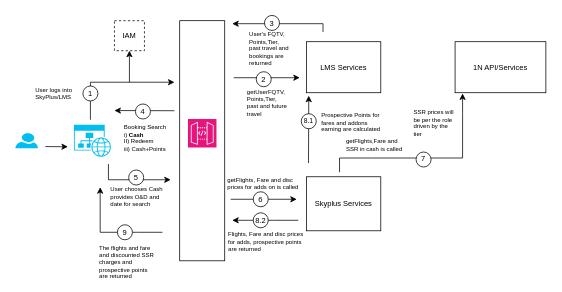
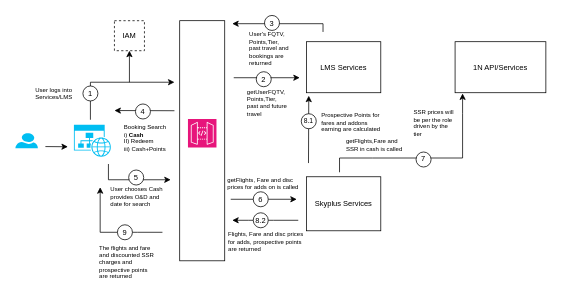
(57, 94) -> (57, 94)
